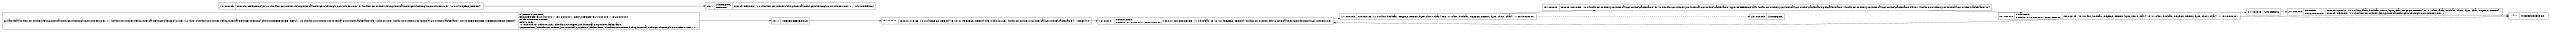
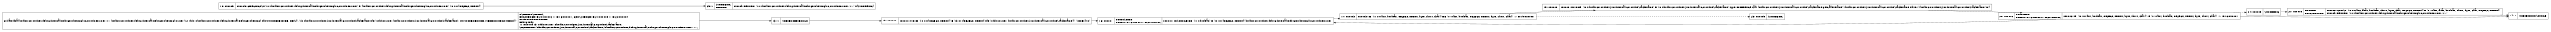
(2533, 16) -> (2533, 16)
